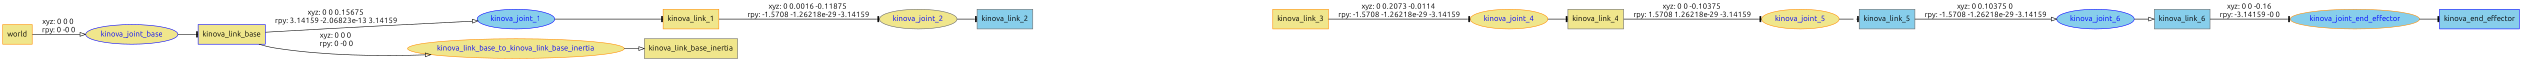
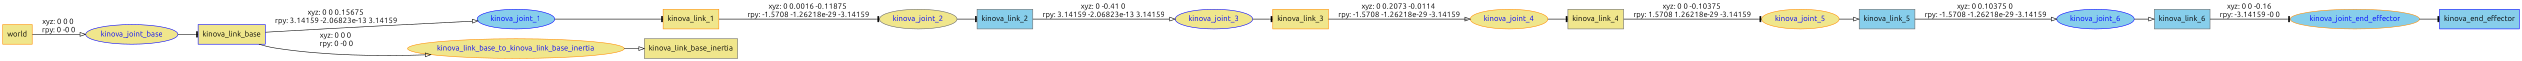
none -> (1214, 19)
(1398, 19) -> (1398, 19)
(1846, 19) -> (1846, 19)
